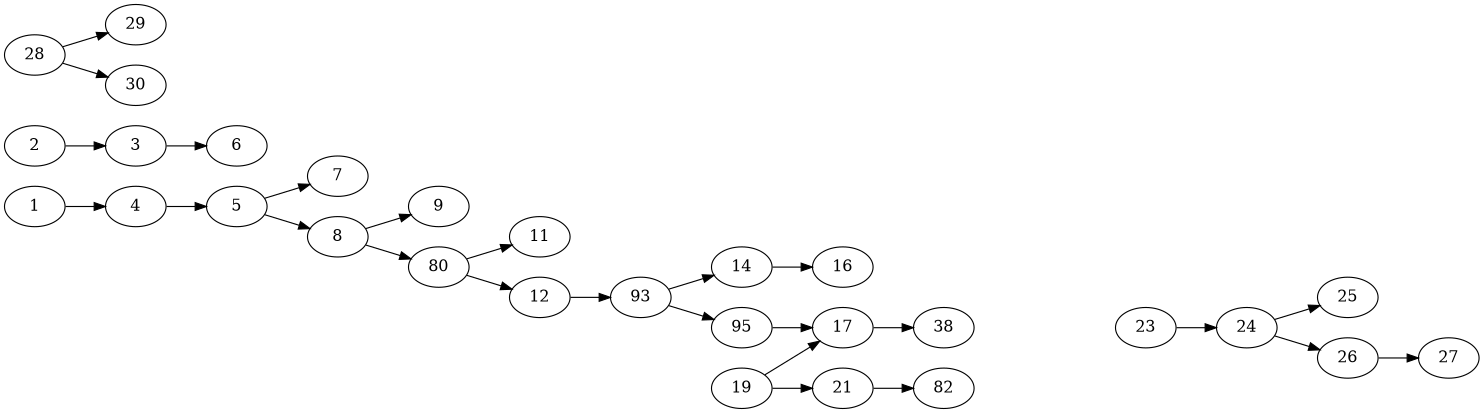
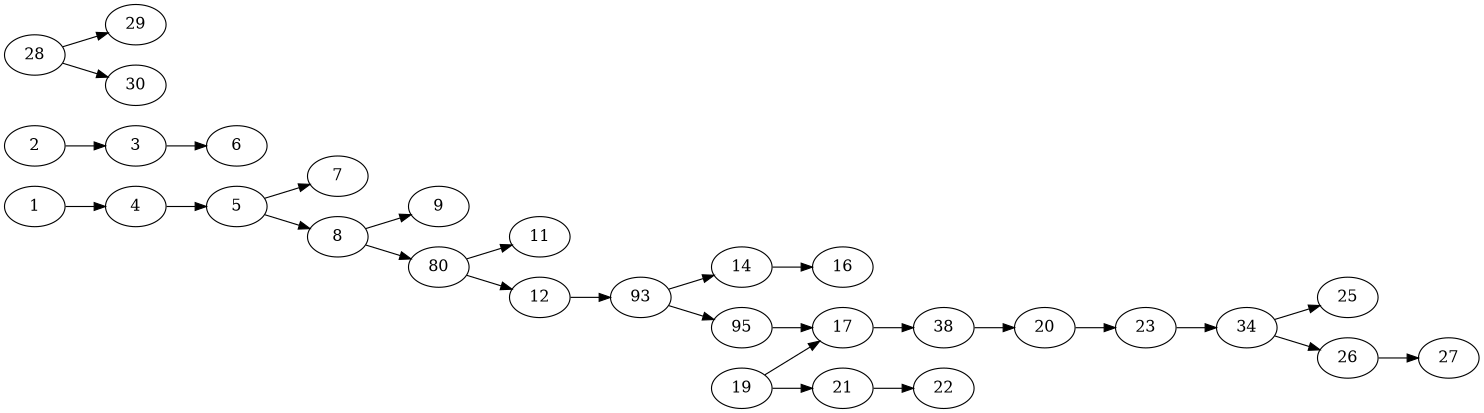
none -> (1045, 328)
(1247, 328) -> (1247, 328)
(944, 388) -> (944, 388)
